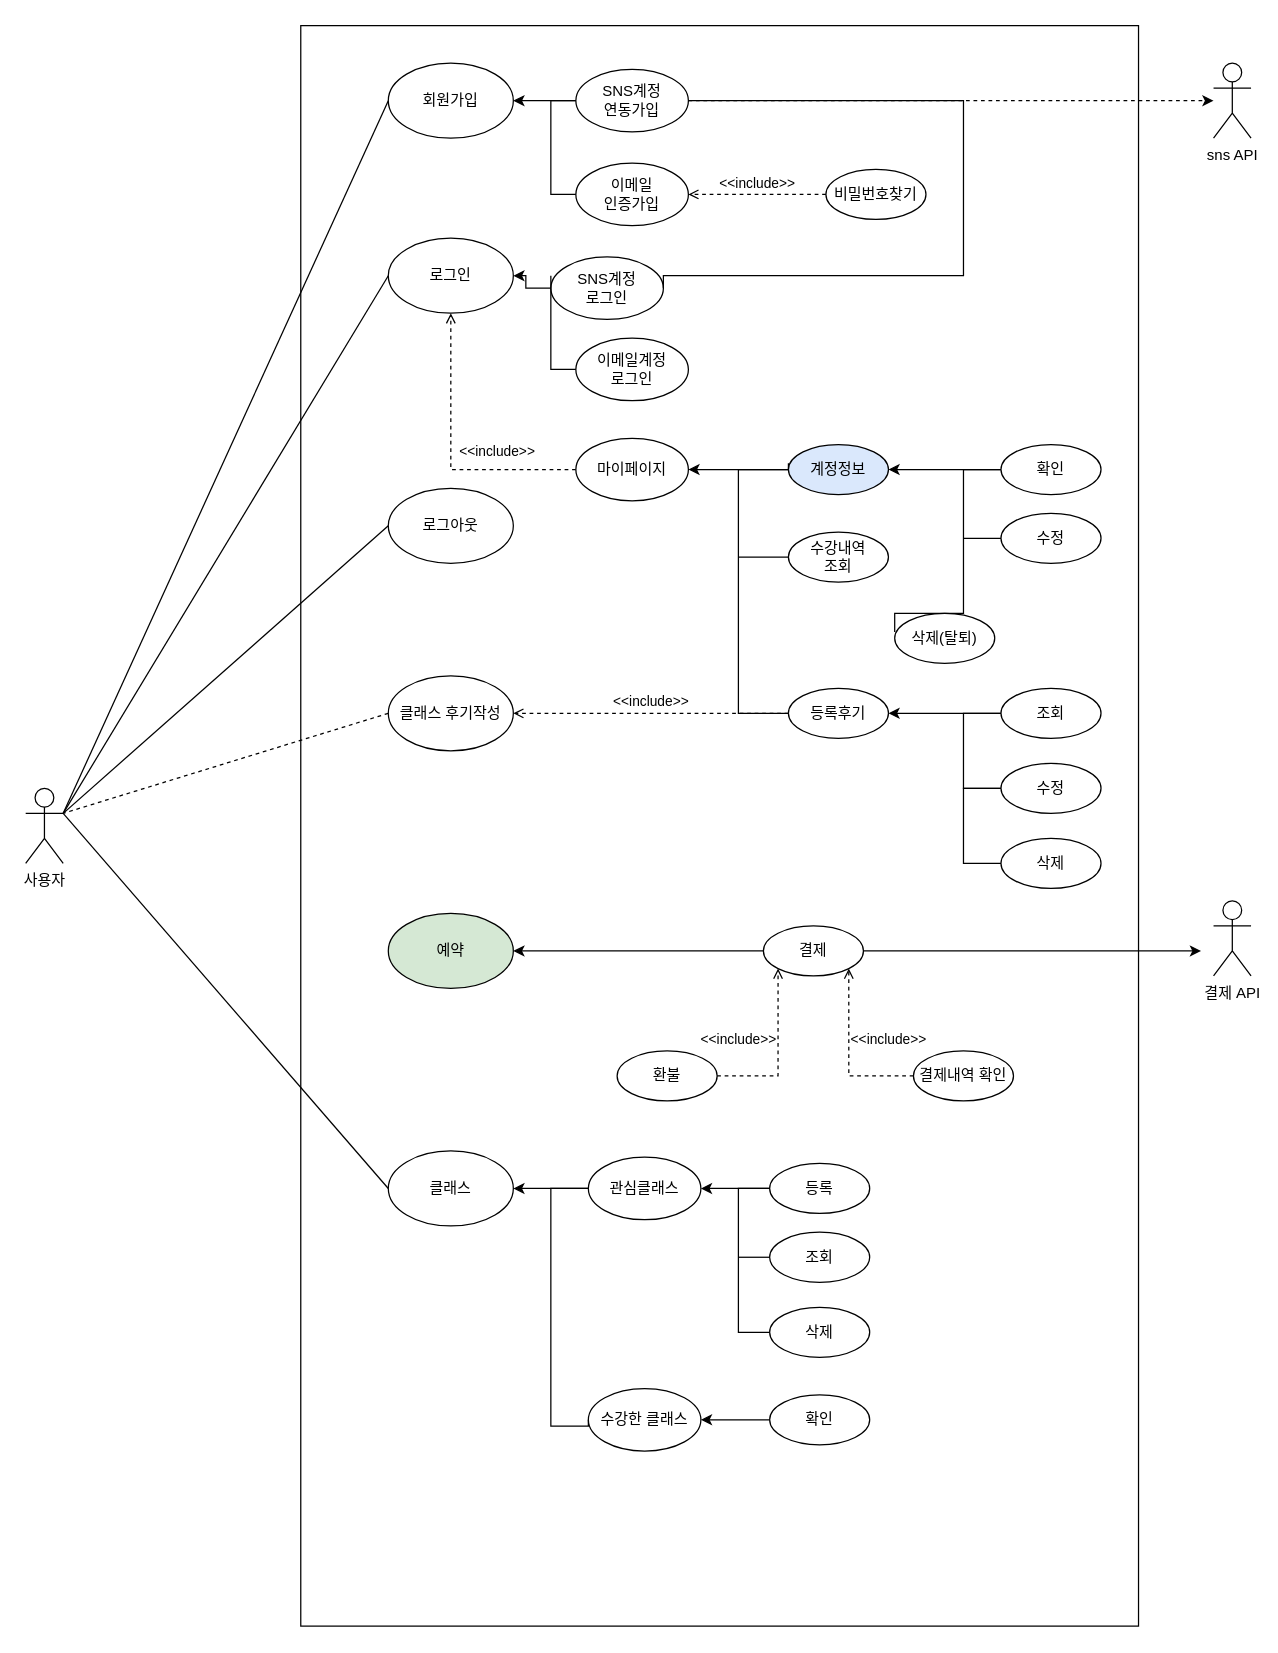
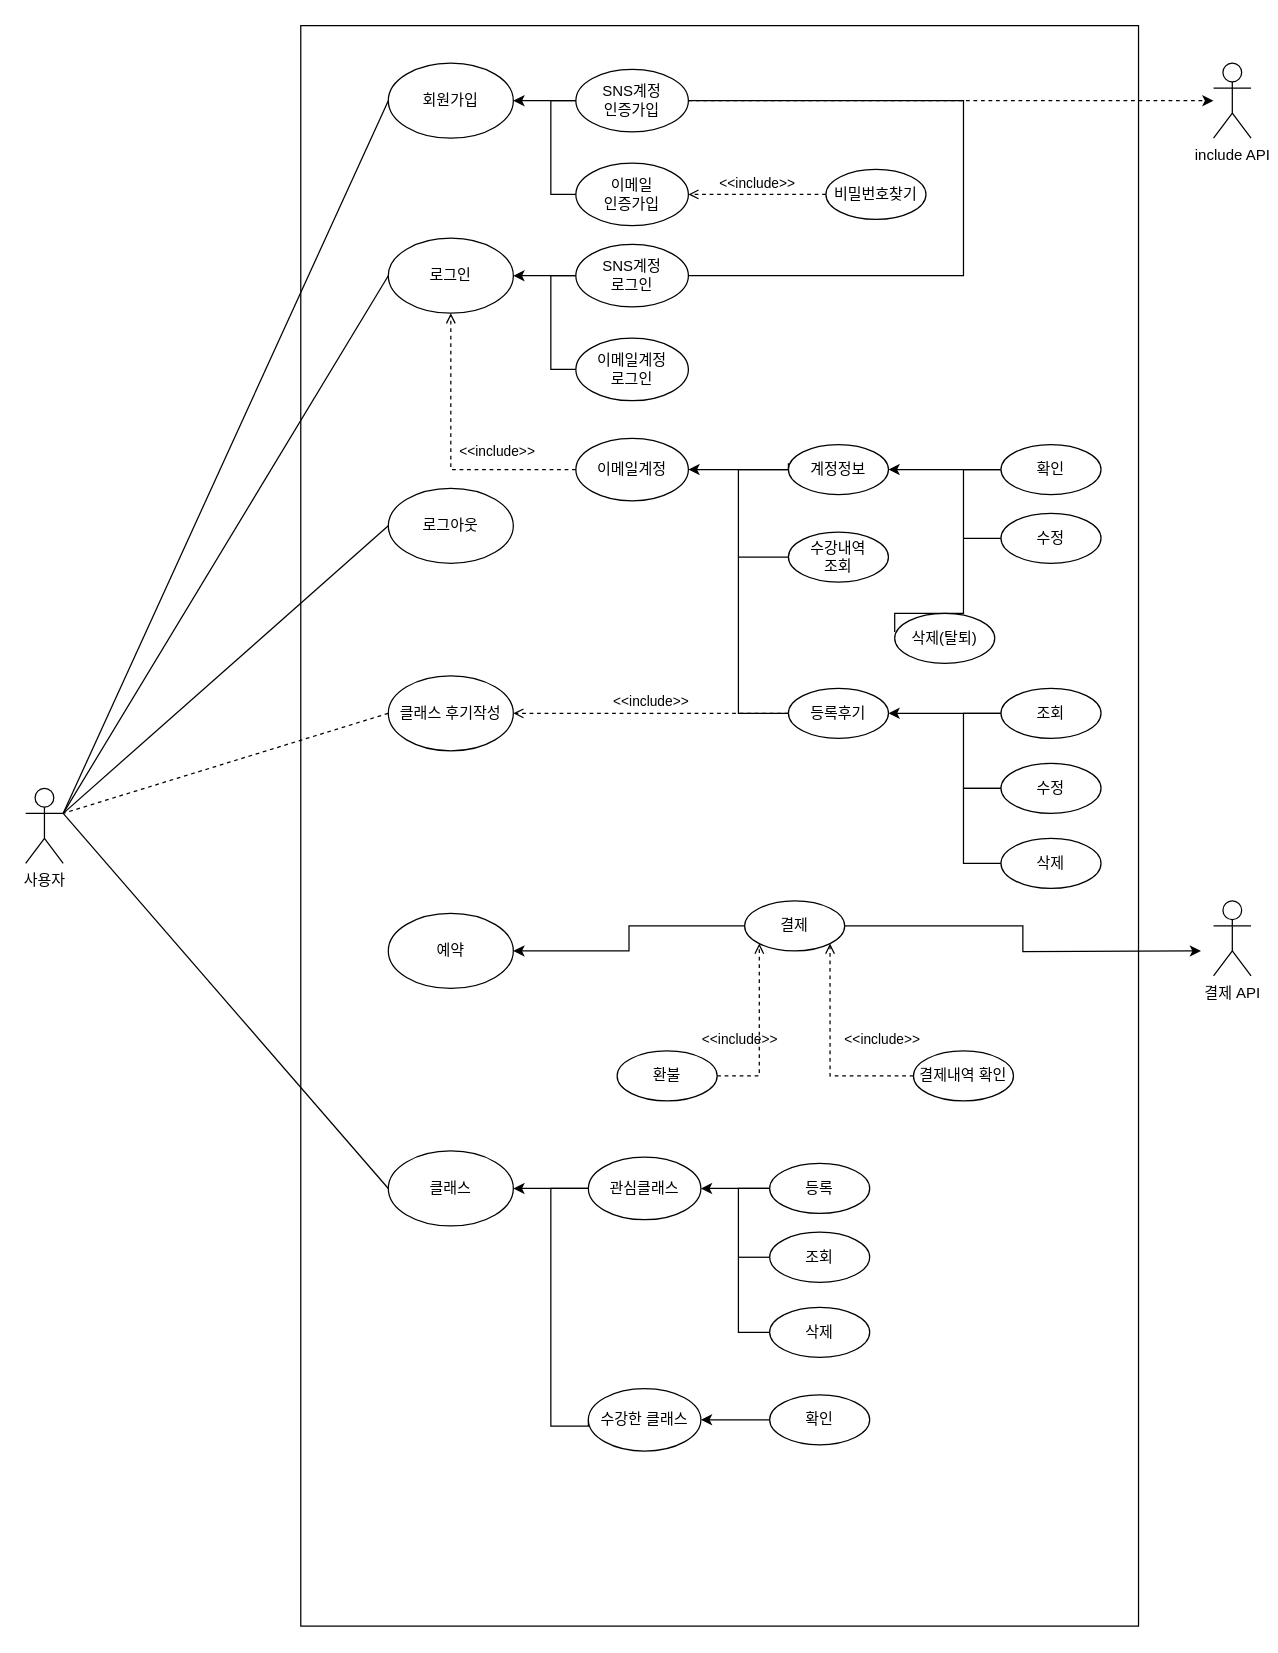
(632, 101) -> (632, 101)
(1233, 156) -> (1233, 156)
(607, 288) -> (632, 276)
(632, 469) -> (632, 469)
(838, 469) -> (838, 469)
(451, 951) -> (451, 951)
(813, 951) -> (794, 926)
